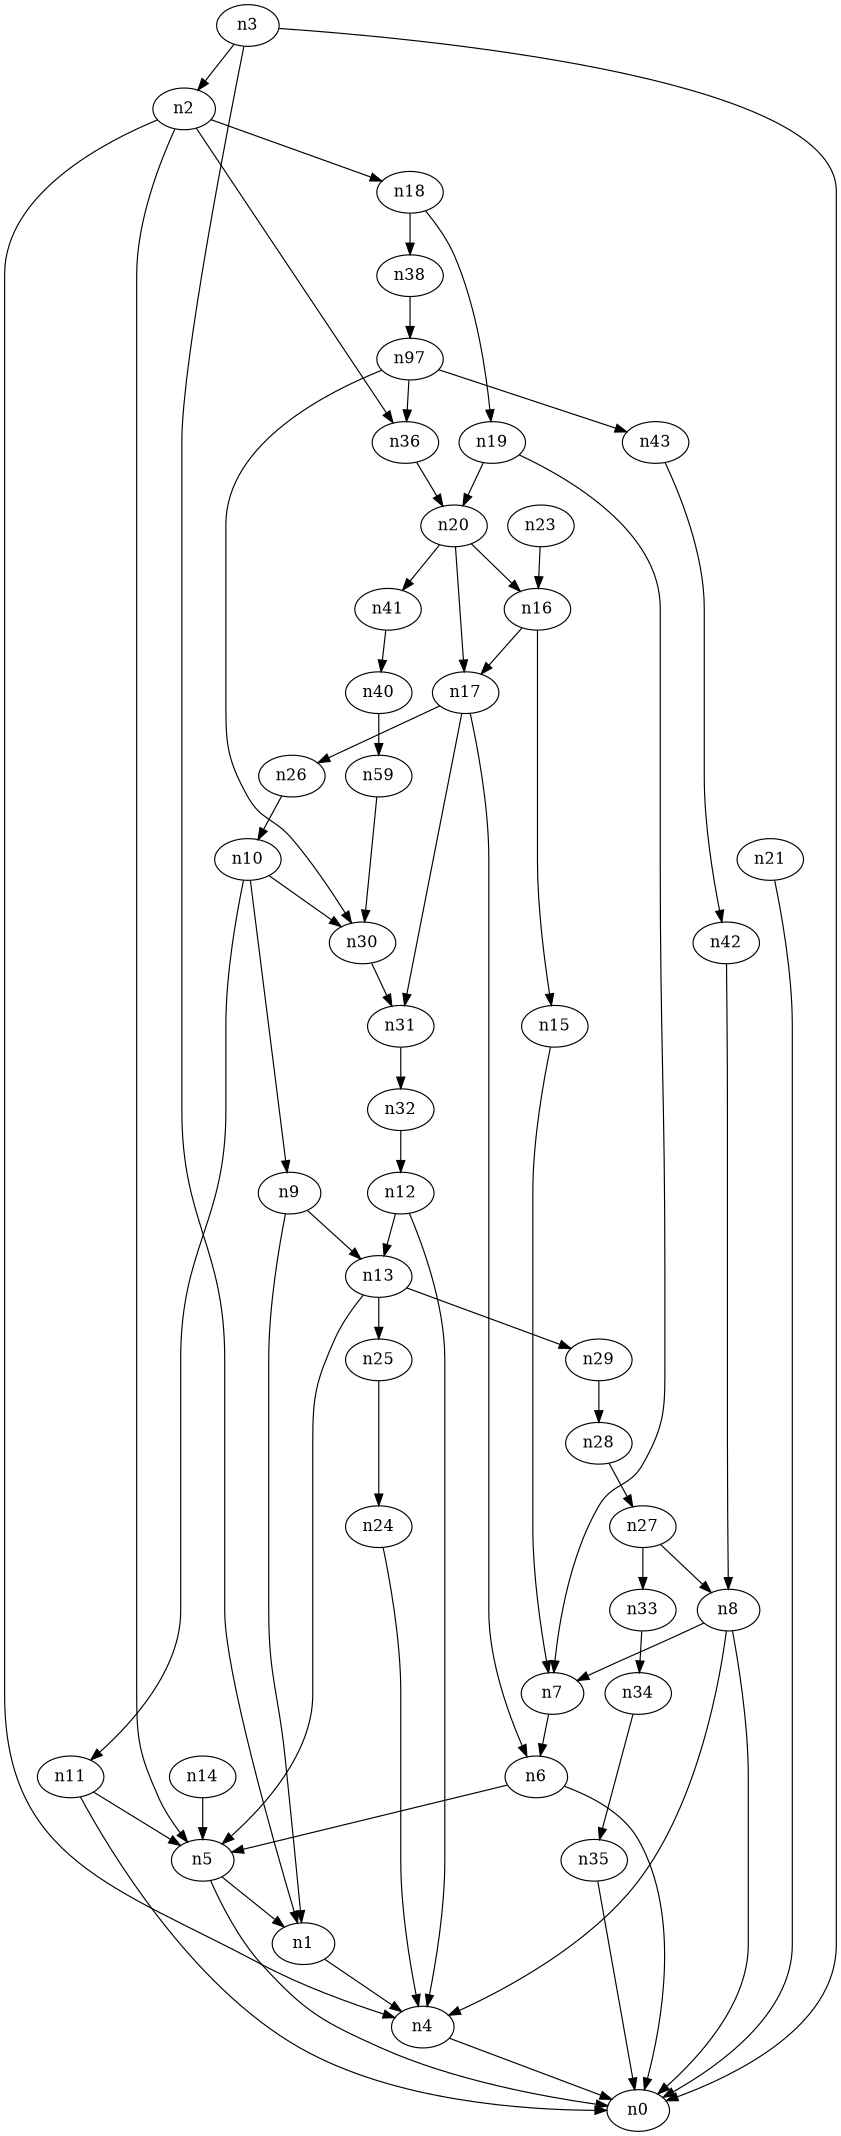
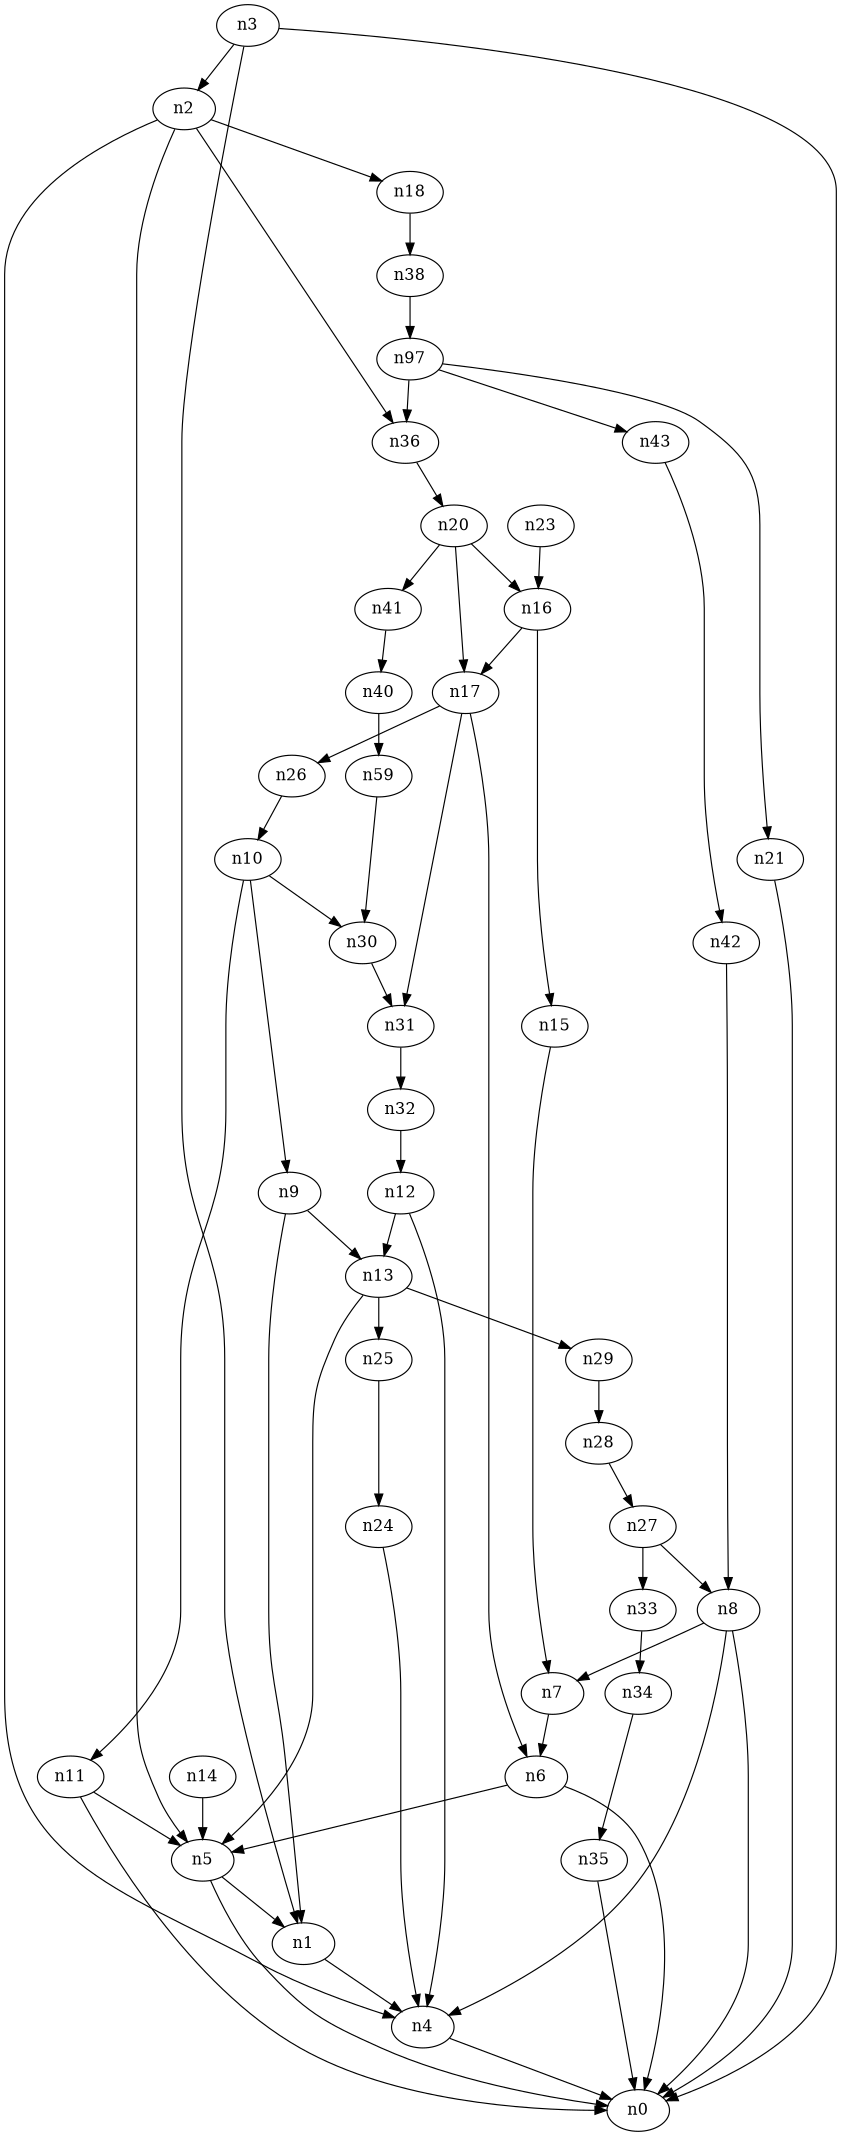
(492, 442) -> none
(226, 623) -> (754, 481)
